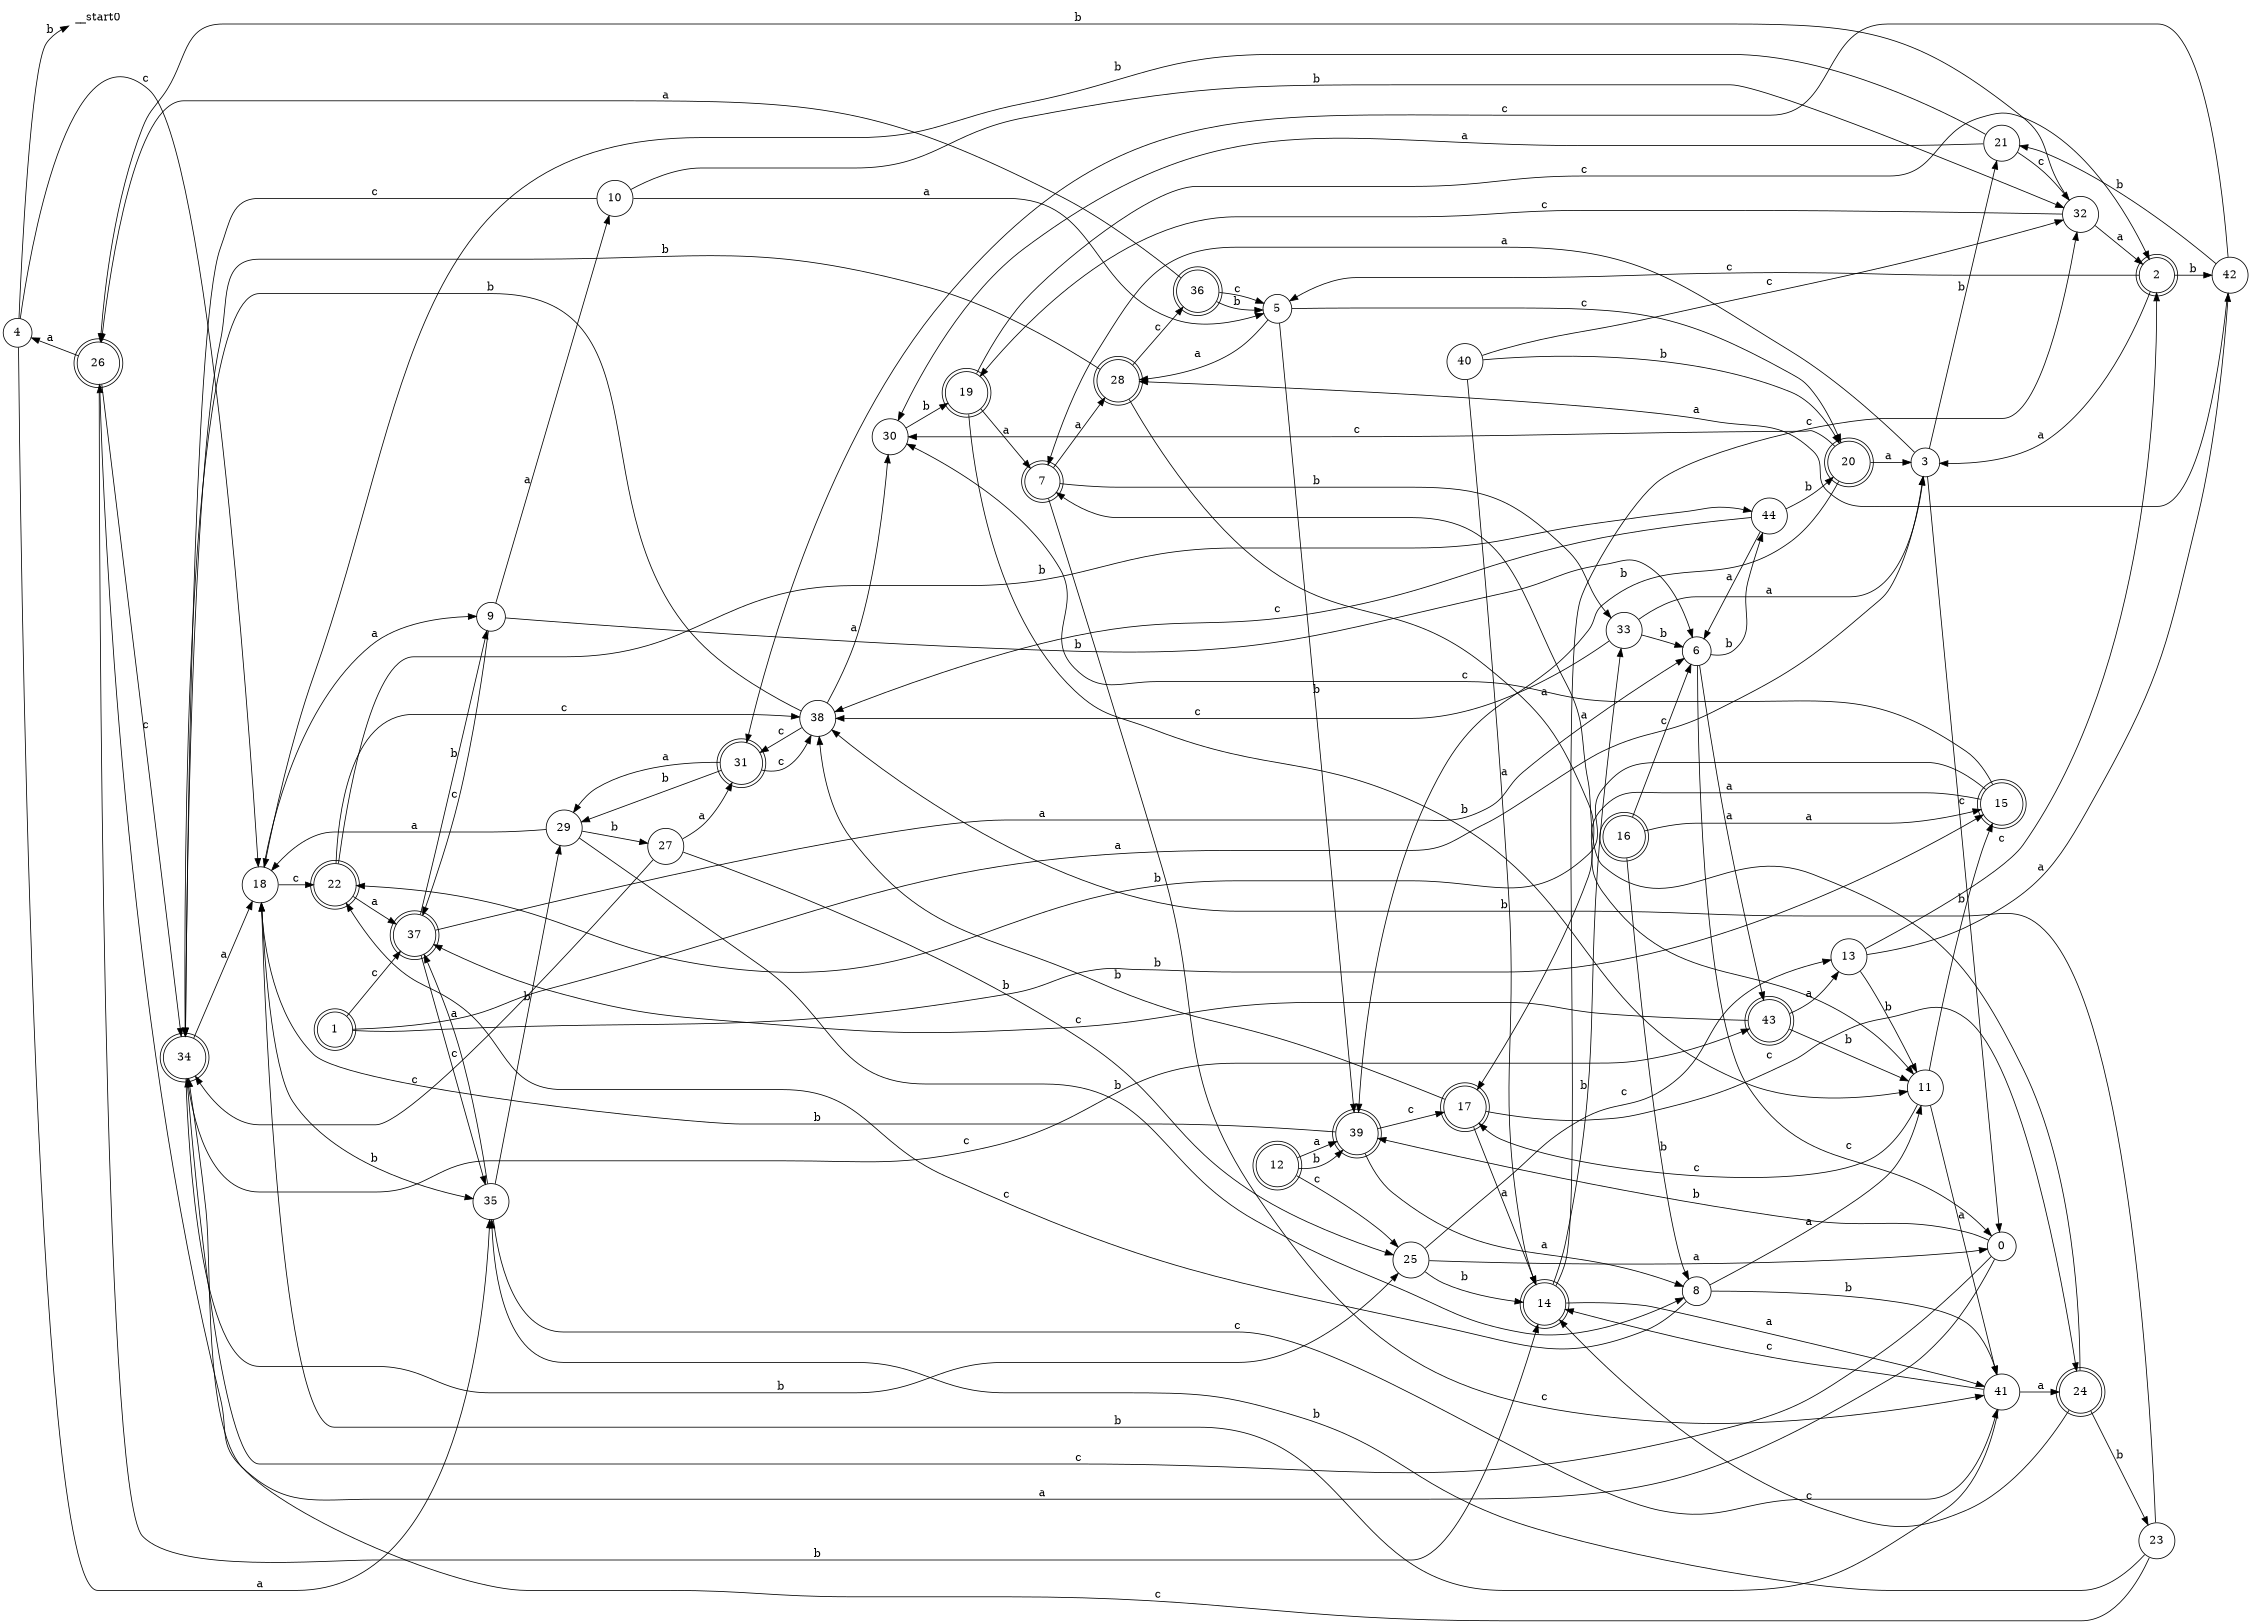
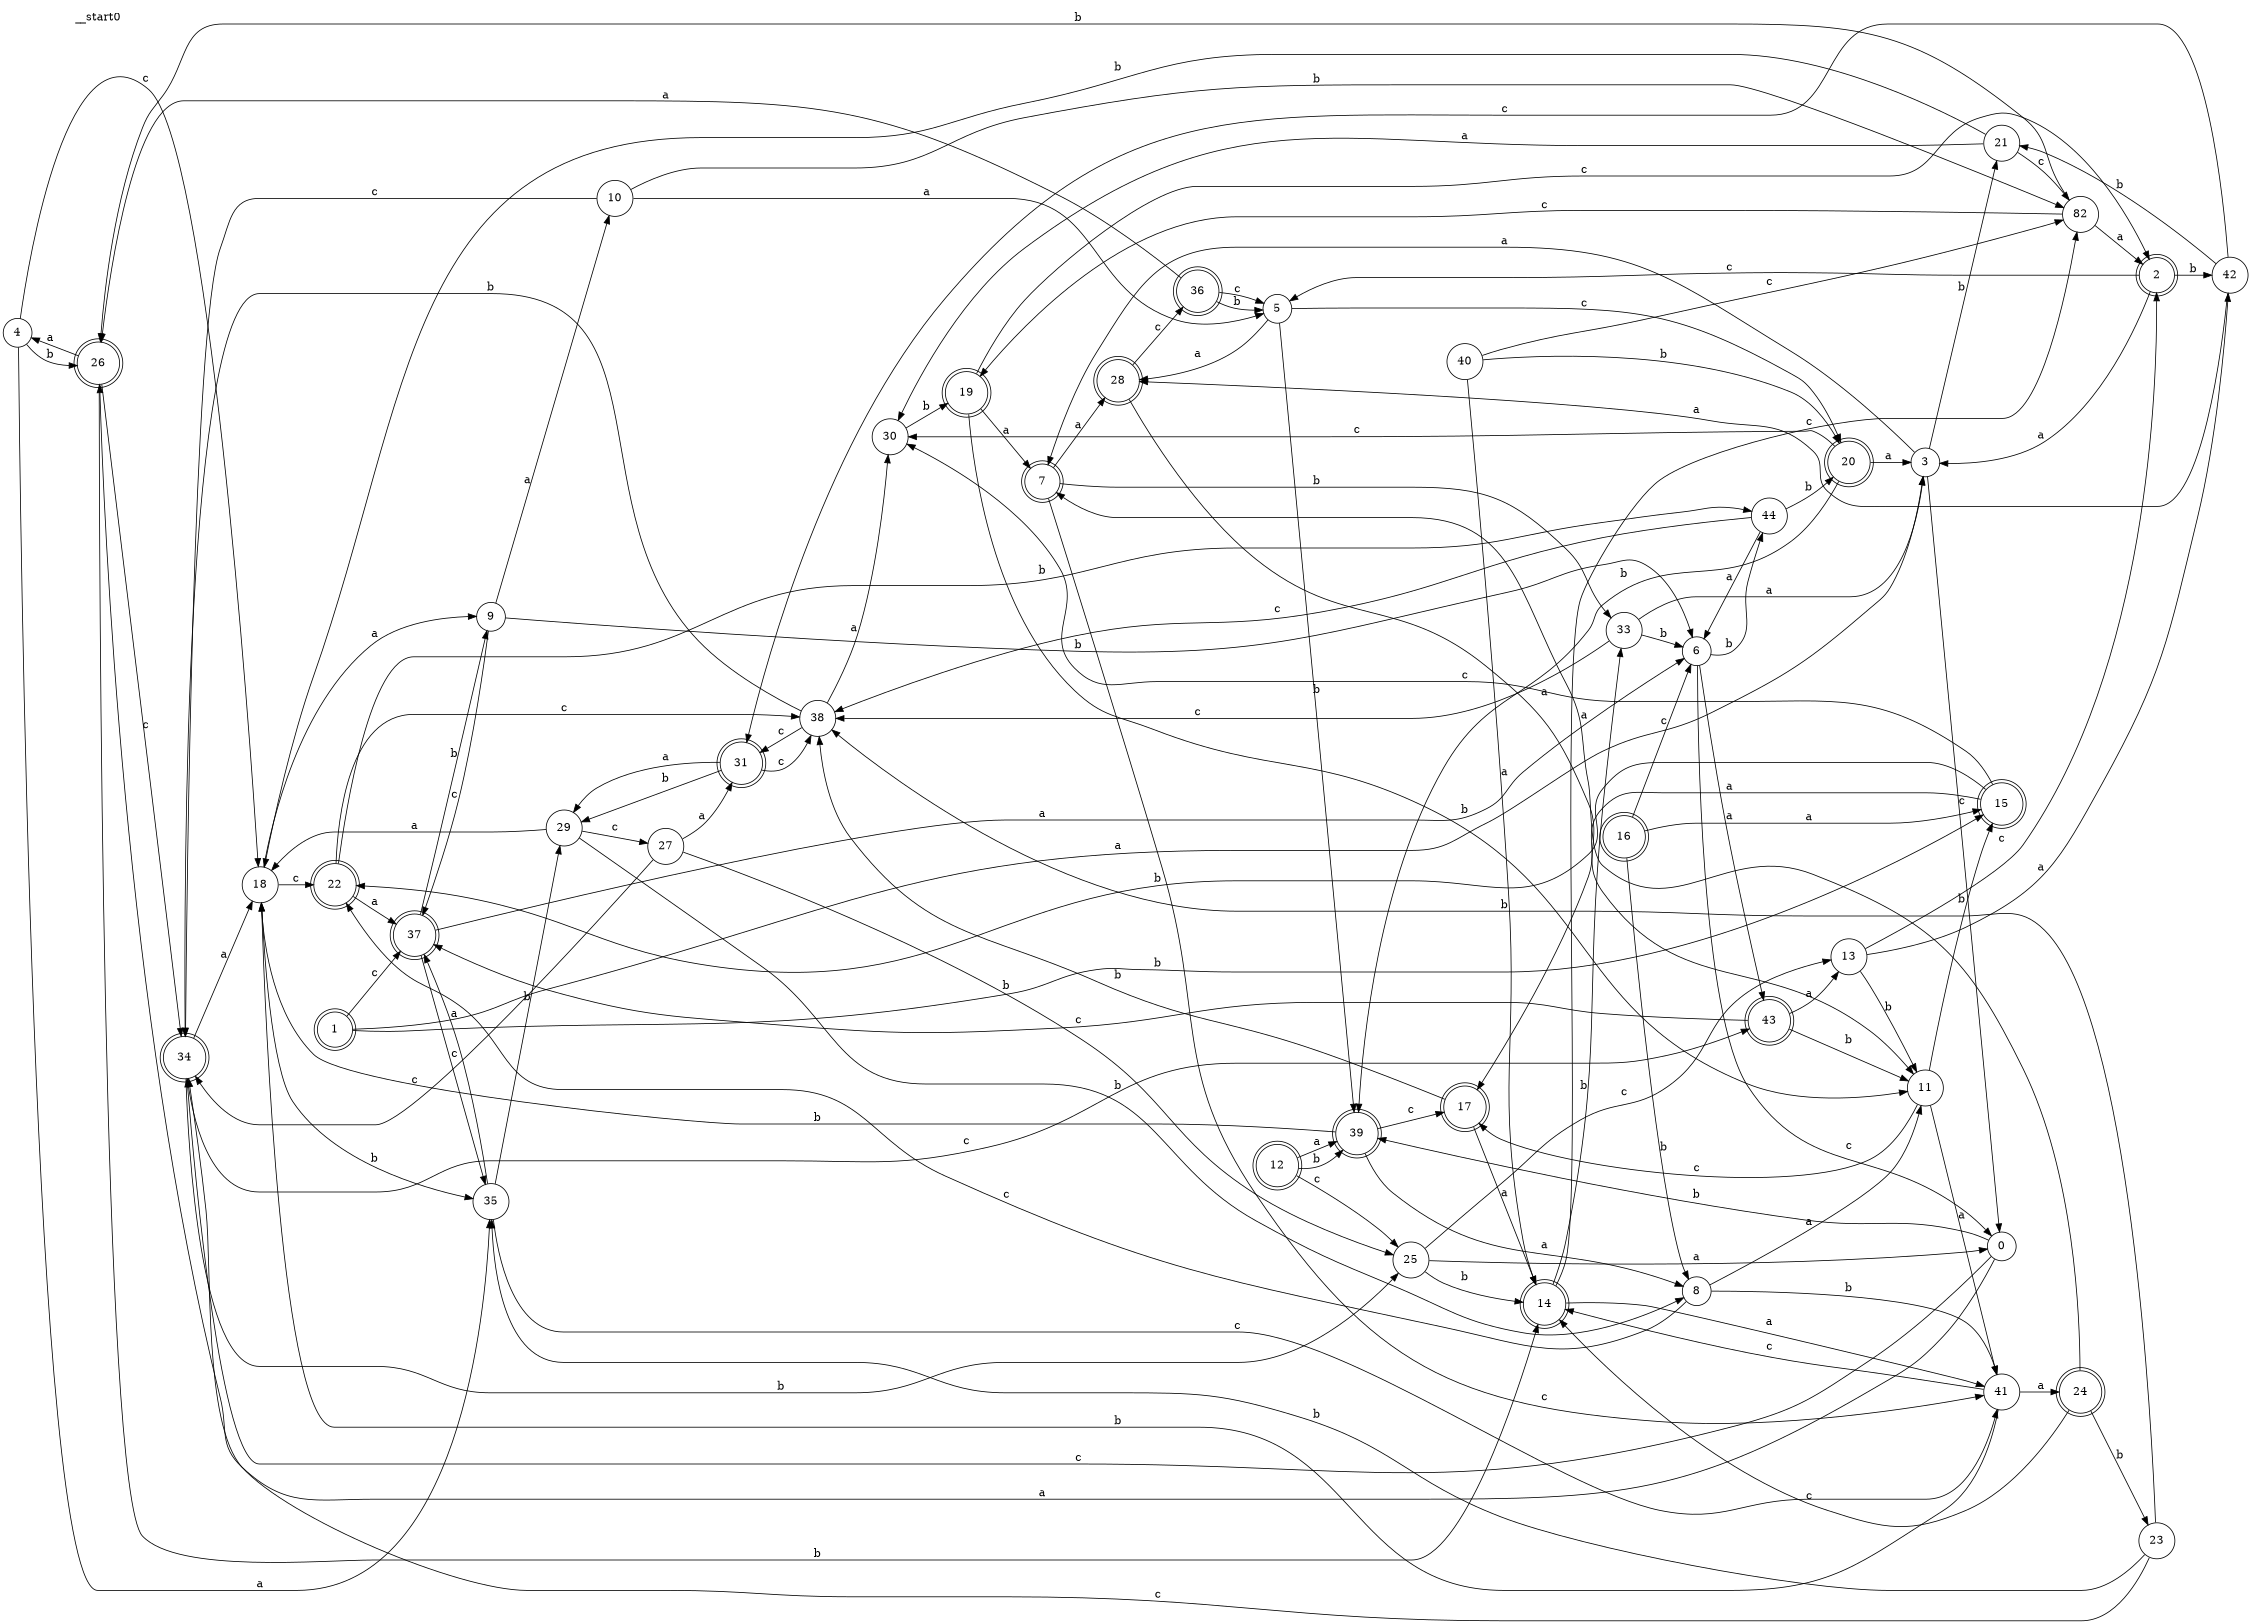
(28, 170) -> (45, 360)
(2081, 214) -> (2081, 214)
(296, 259) -> none
(615, 828) -> (615, 828)
(1900, 1015) -> none
